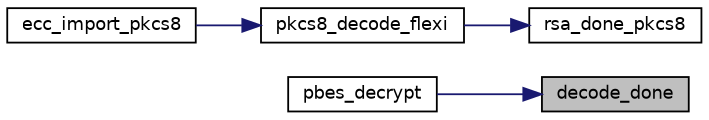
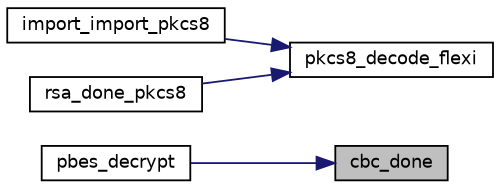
(102, 25) -> (116, 25)
(487, 25) -> (237, 79)
(615, 94) -> (392, 163)
